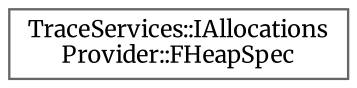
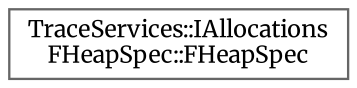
(179, 44) -> (179, 44)
